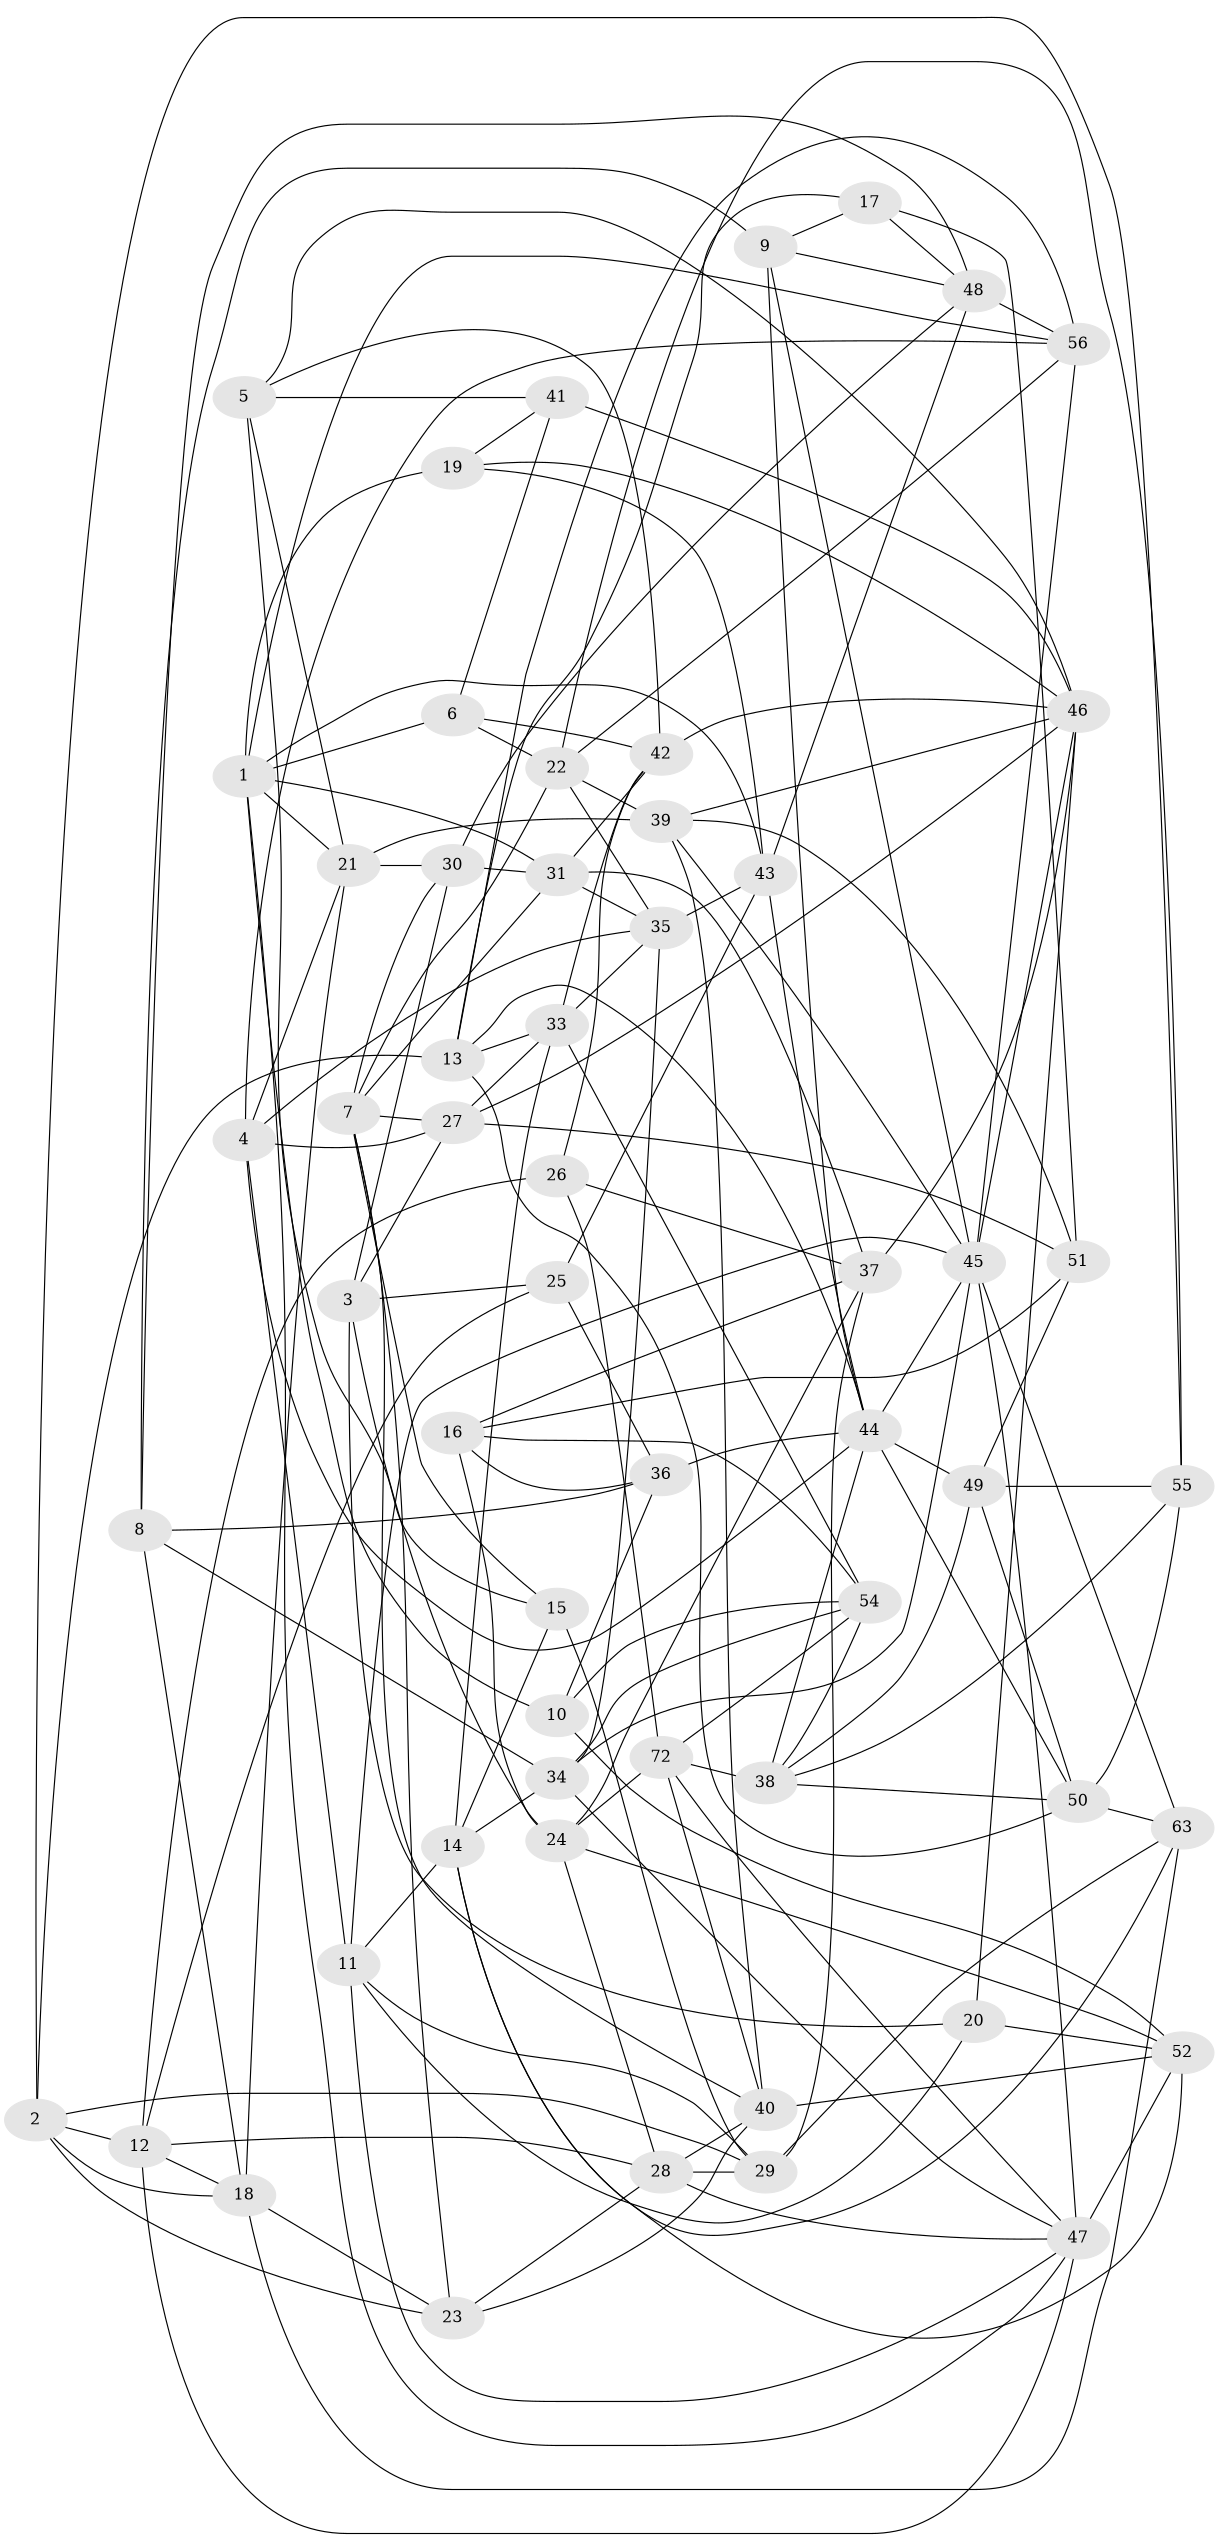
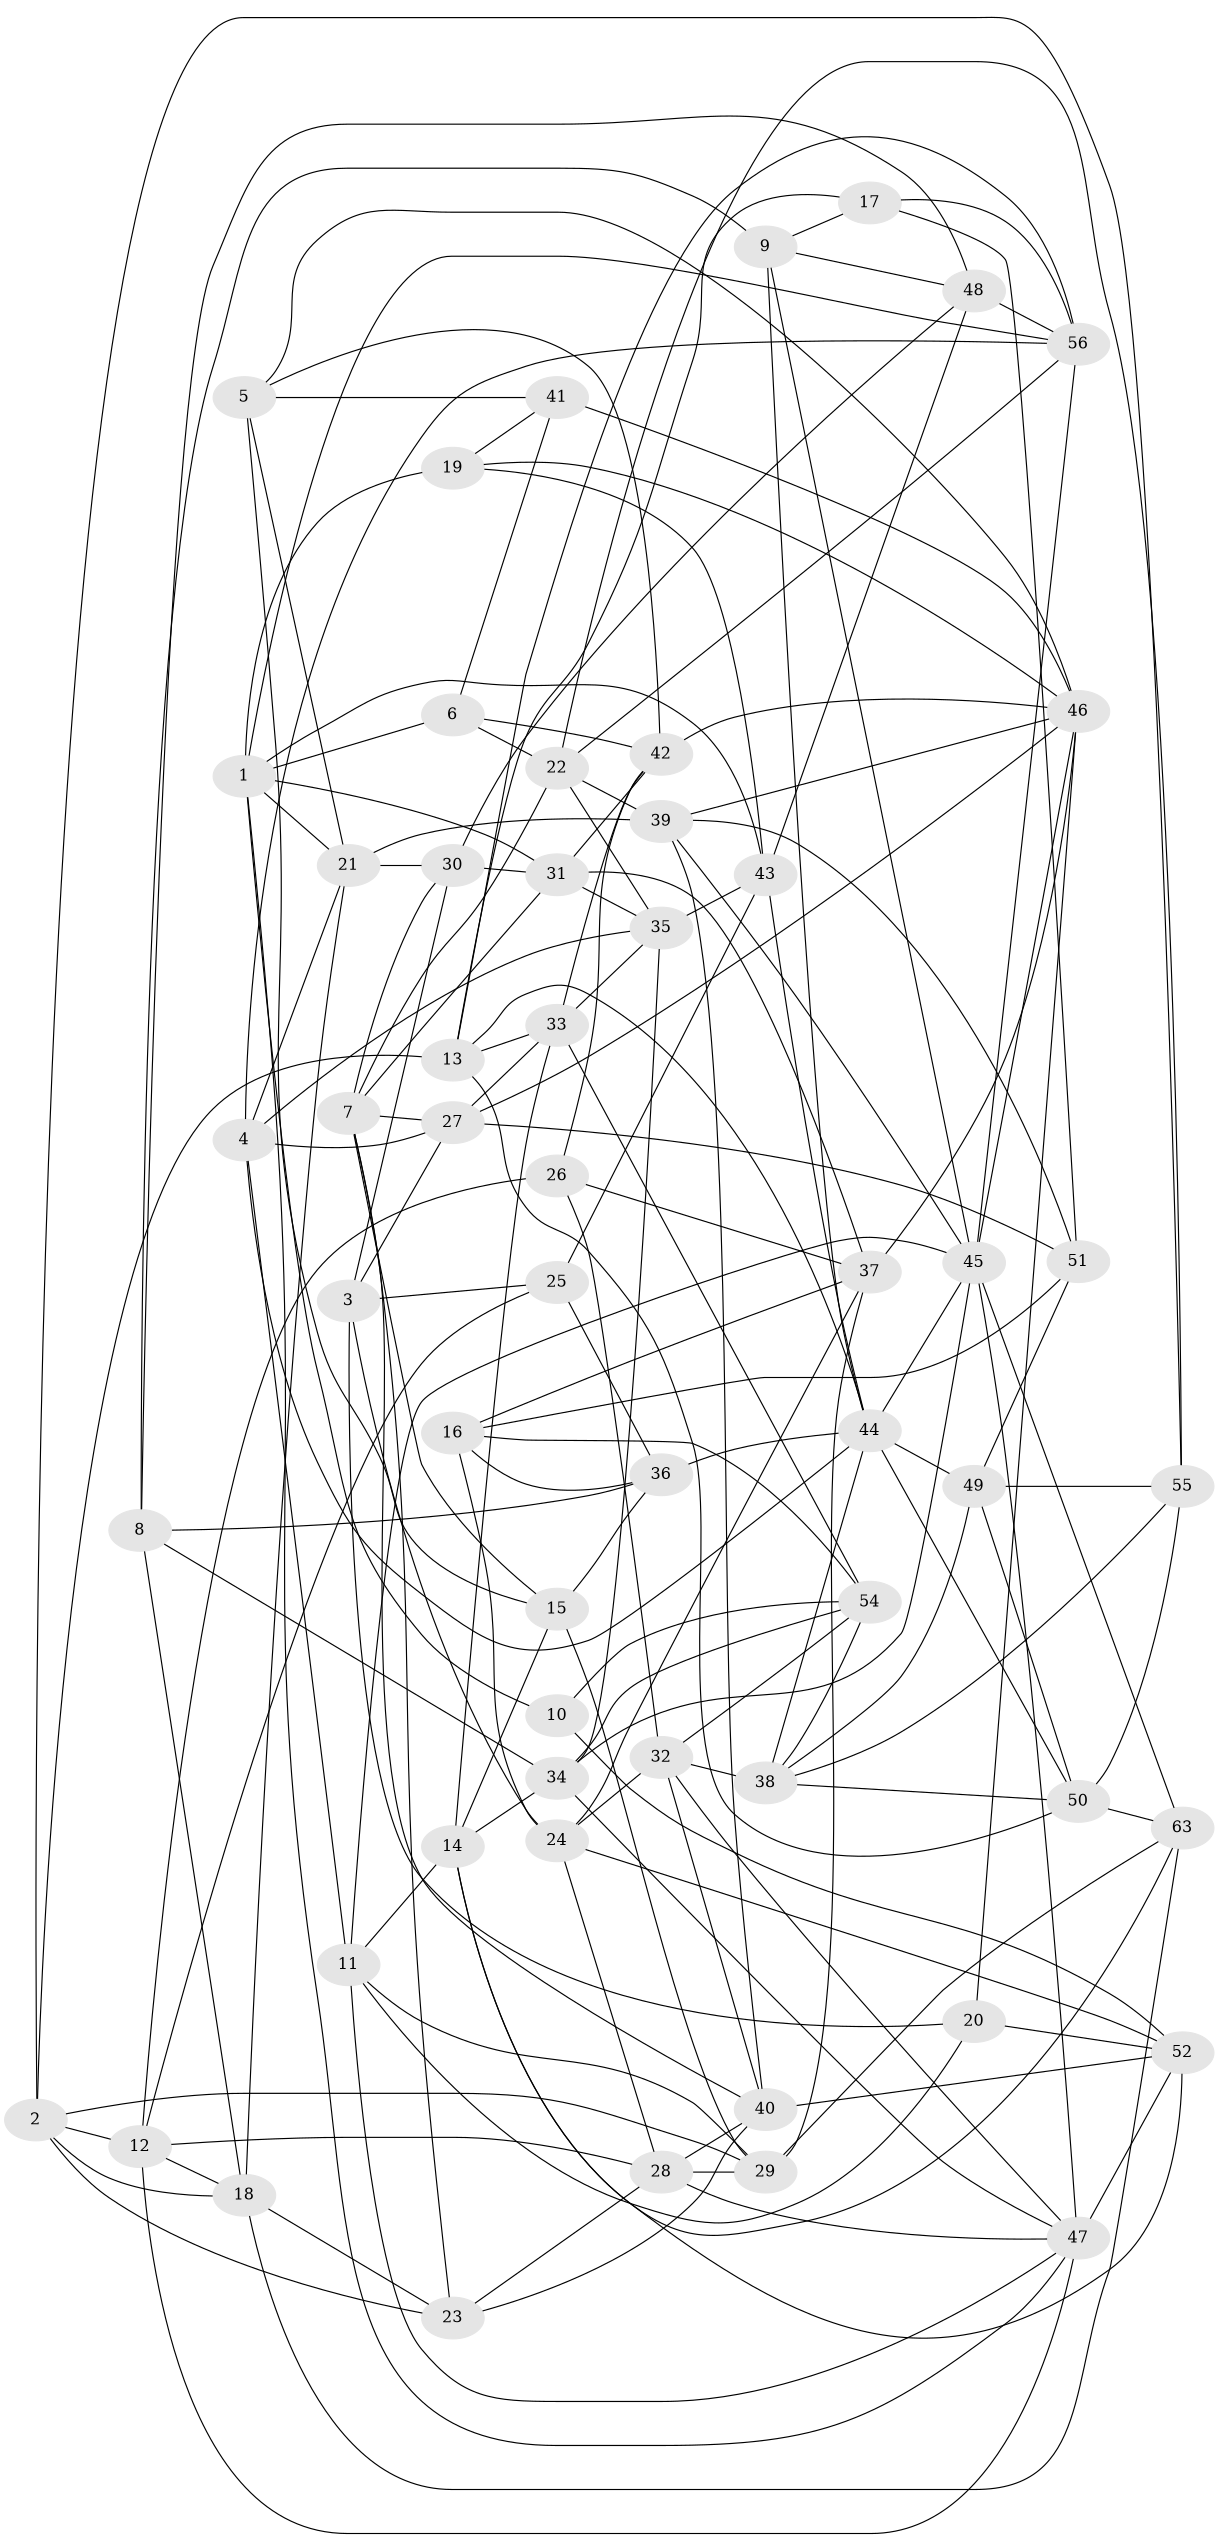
(922, 247) -> (1011, 226)
(605, 1605) -> (609, 1542)
(661, 1757) -> (661, 1757)
